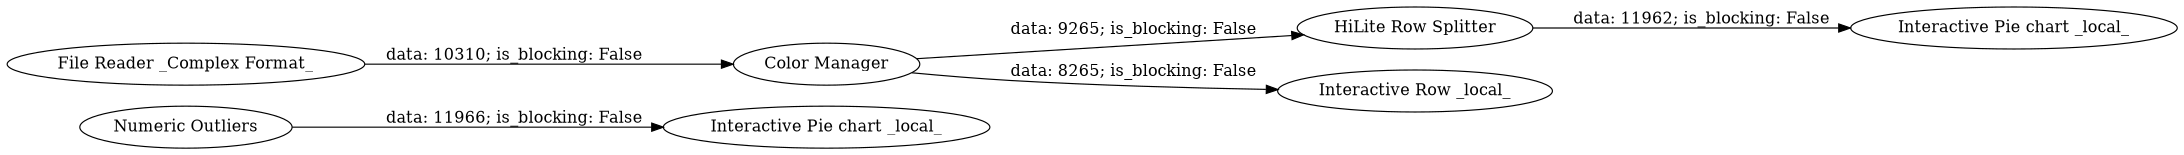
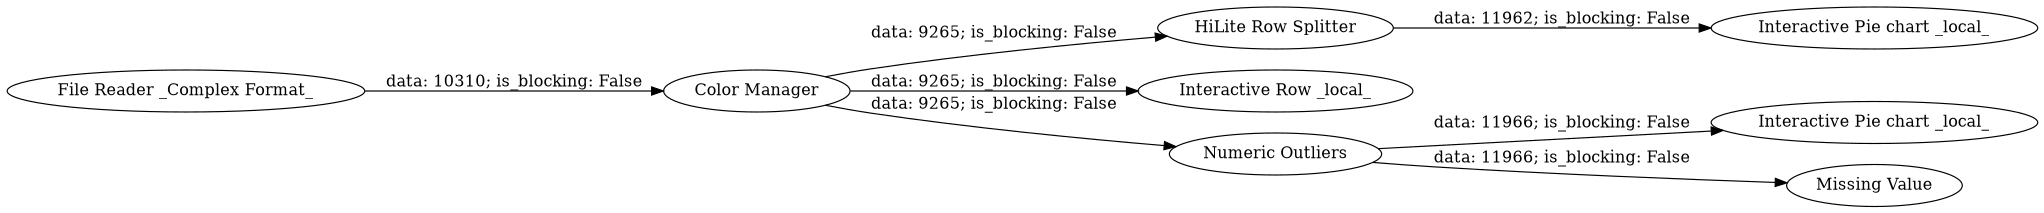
(1134, 72) -> (994, 82)
none -> (994, 129)
none -> (1874, 186)
